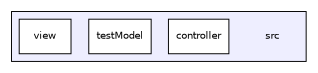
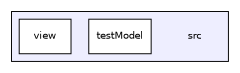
(199, 36) -> none
